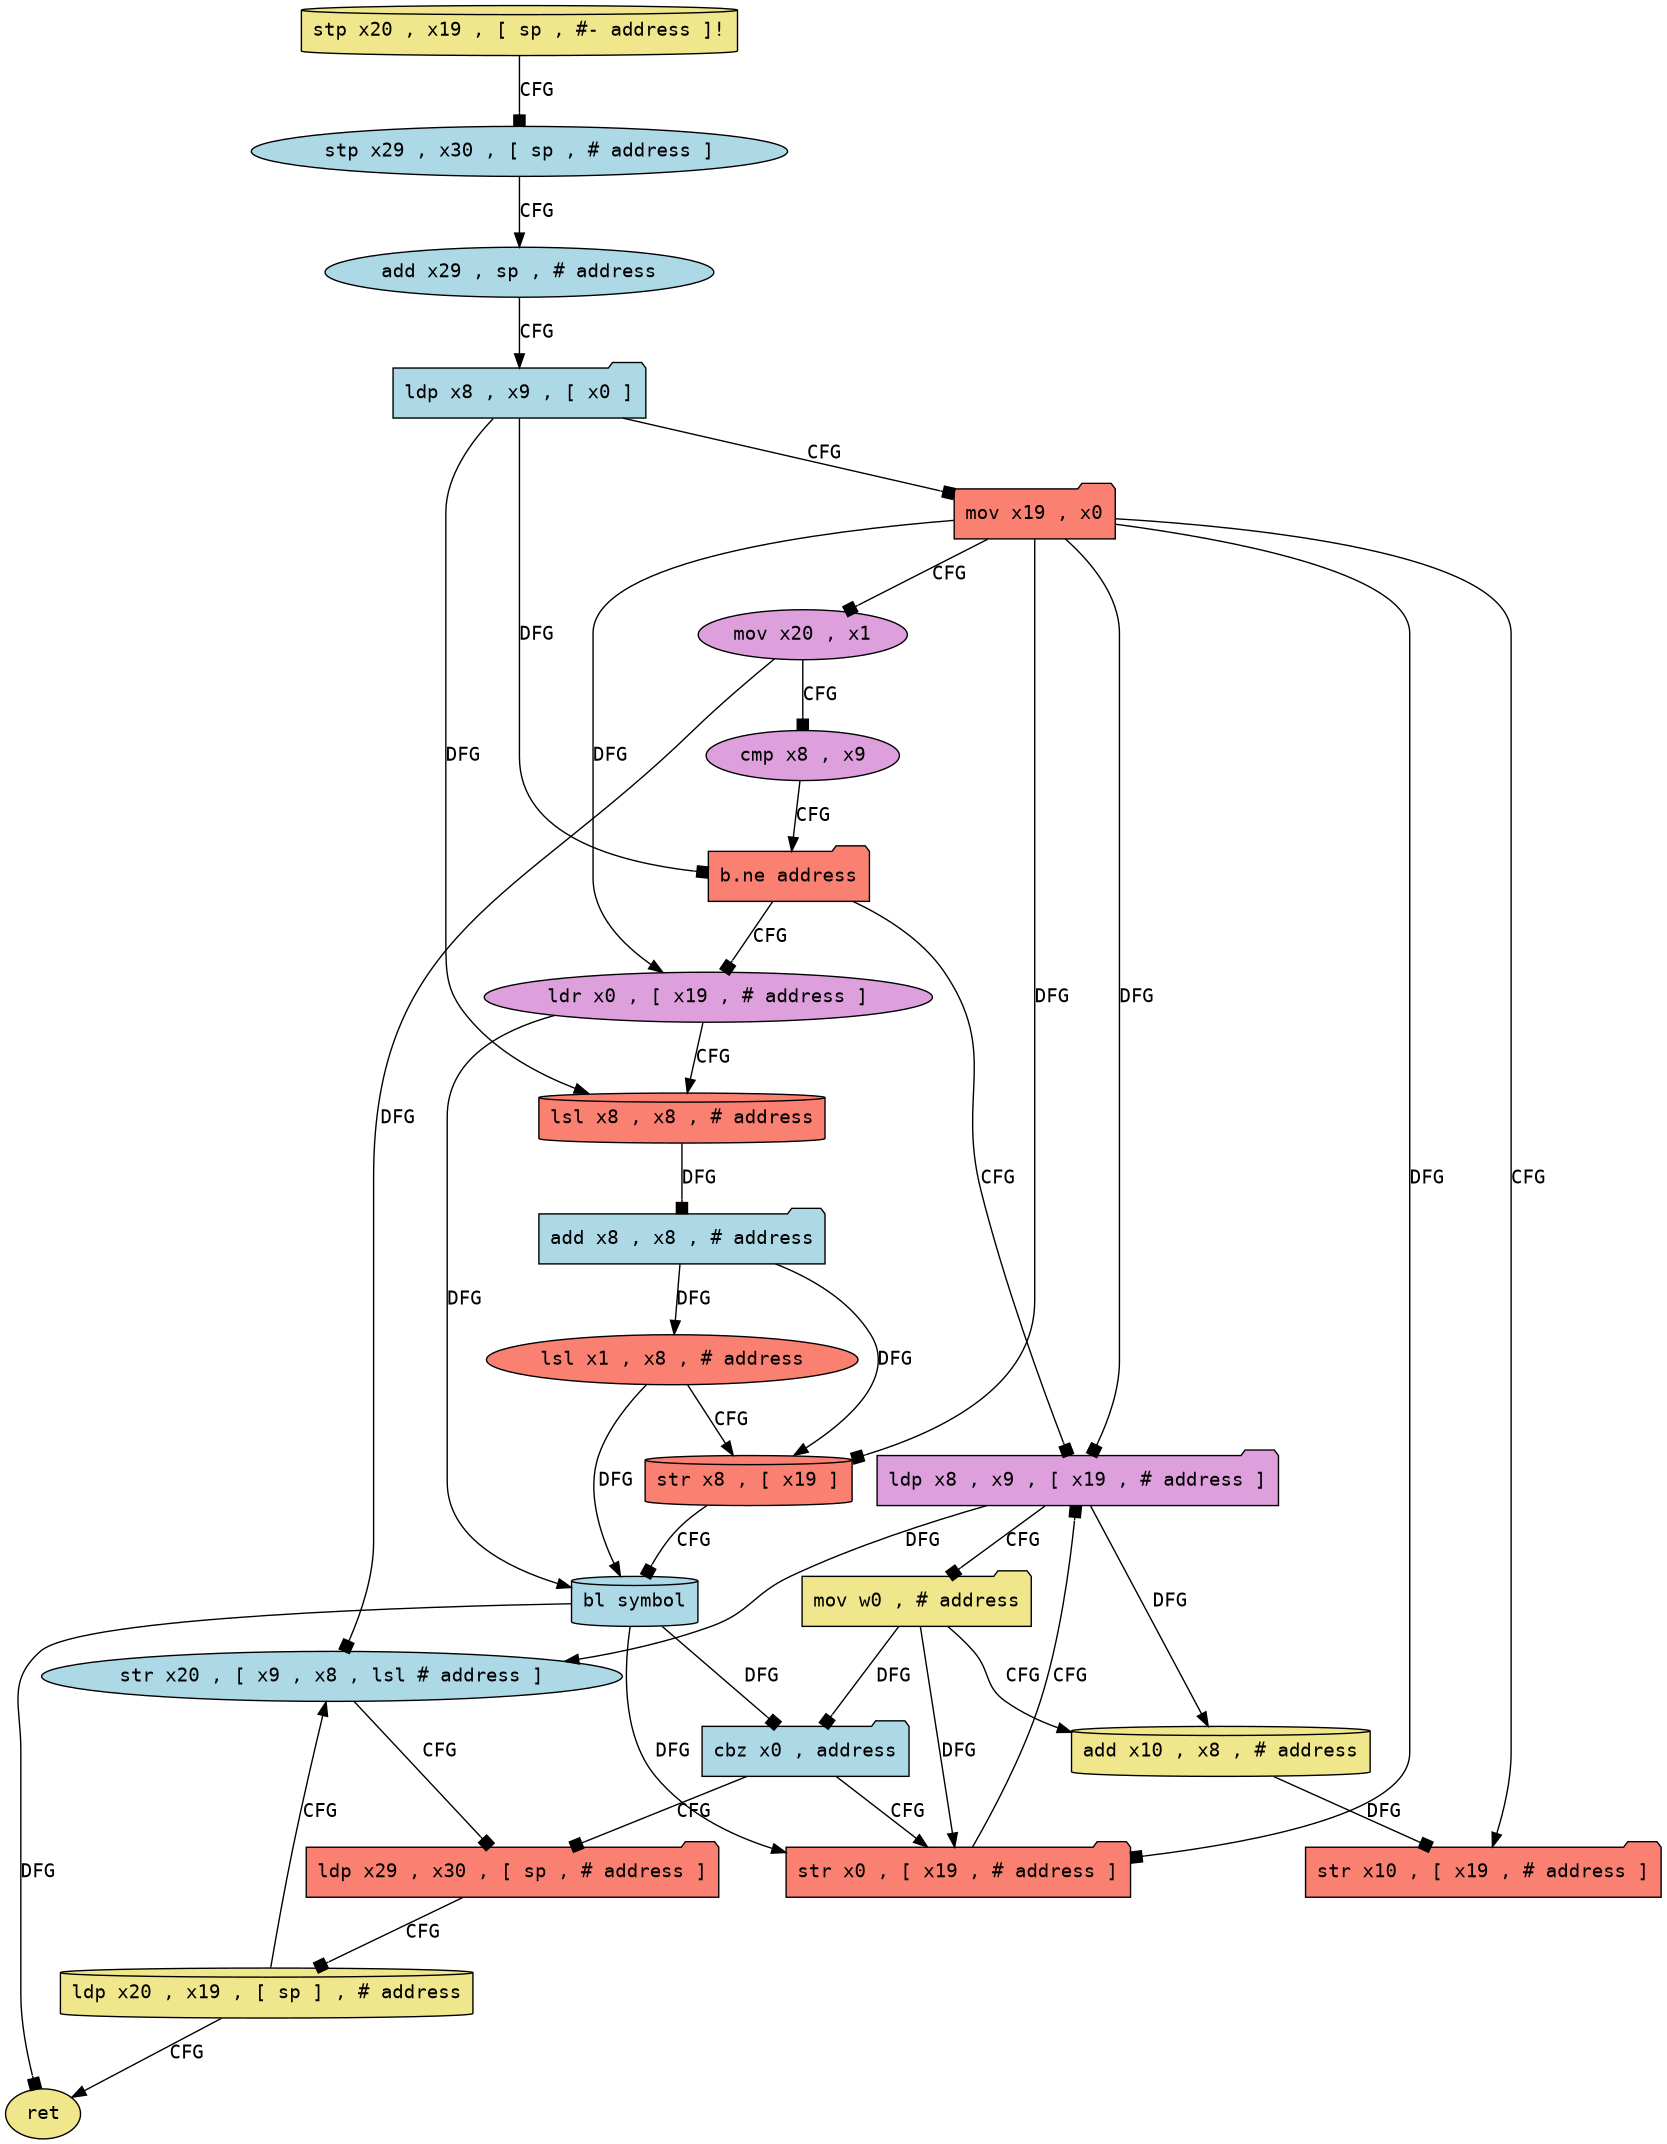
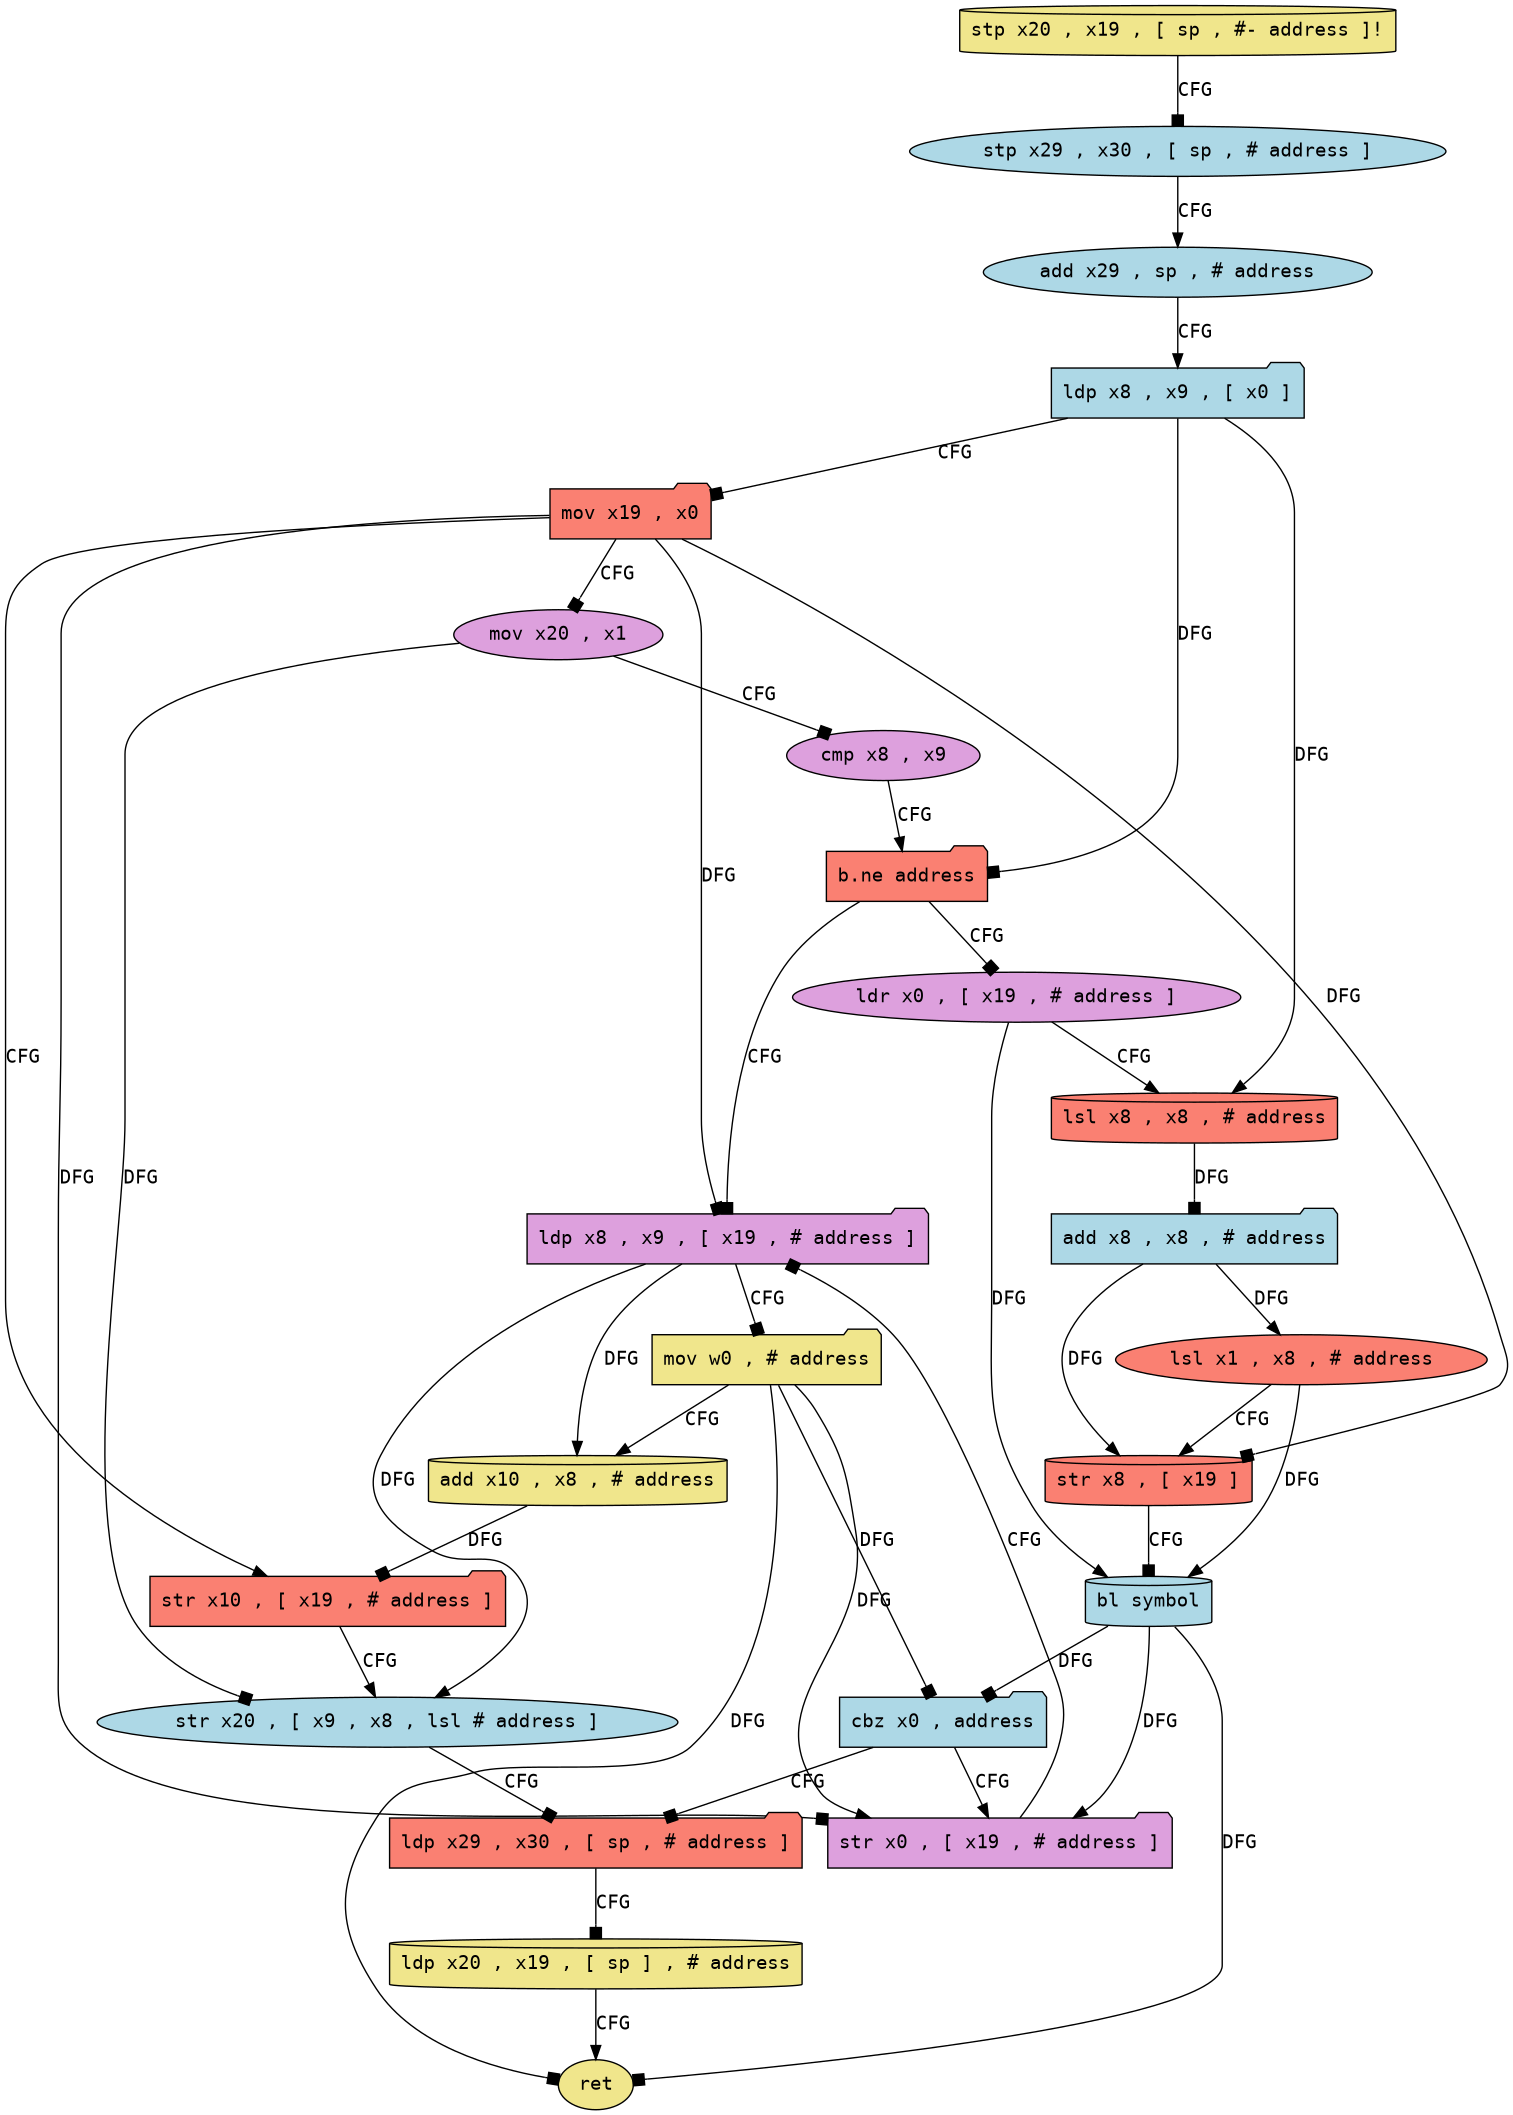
(601, 614) -> none
none -> (530, 1767)
(294, 1841) -> (354, 1655)
(958, 1872) -> (1000, 1843)
